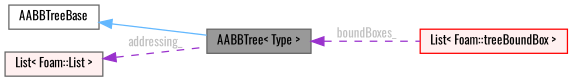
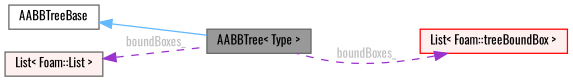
(372, 41) -> (365, 63)
(155, 43) -> (155, 43)
